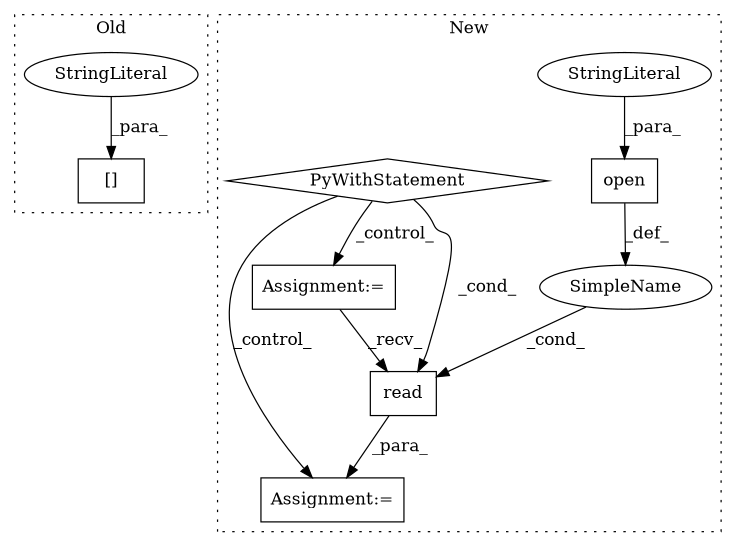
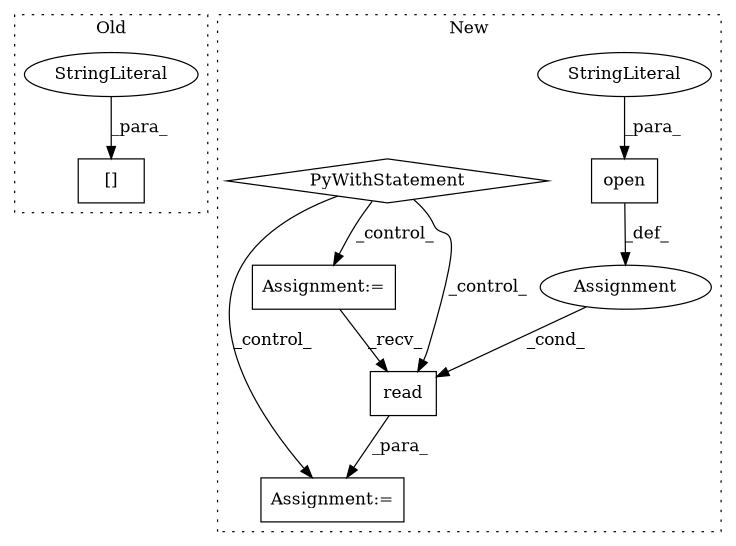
(488, 287) -> (488, 287)
(626, 287) -> (626, 287)
